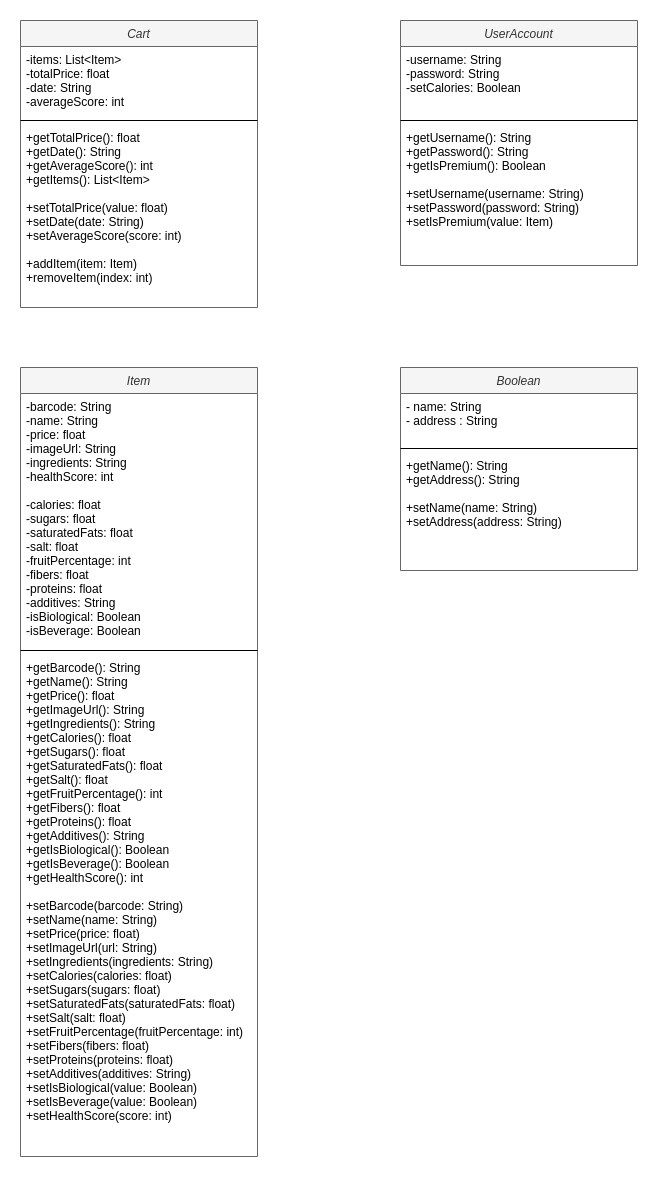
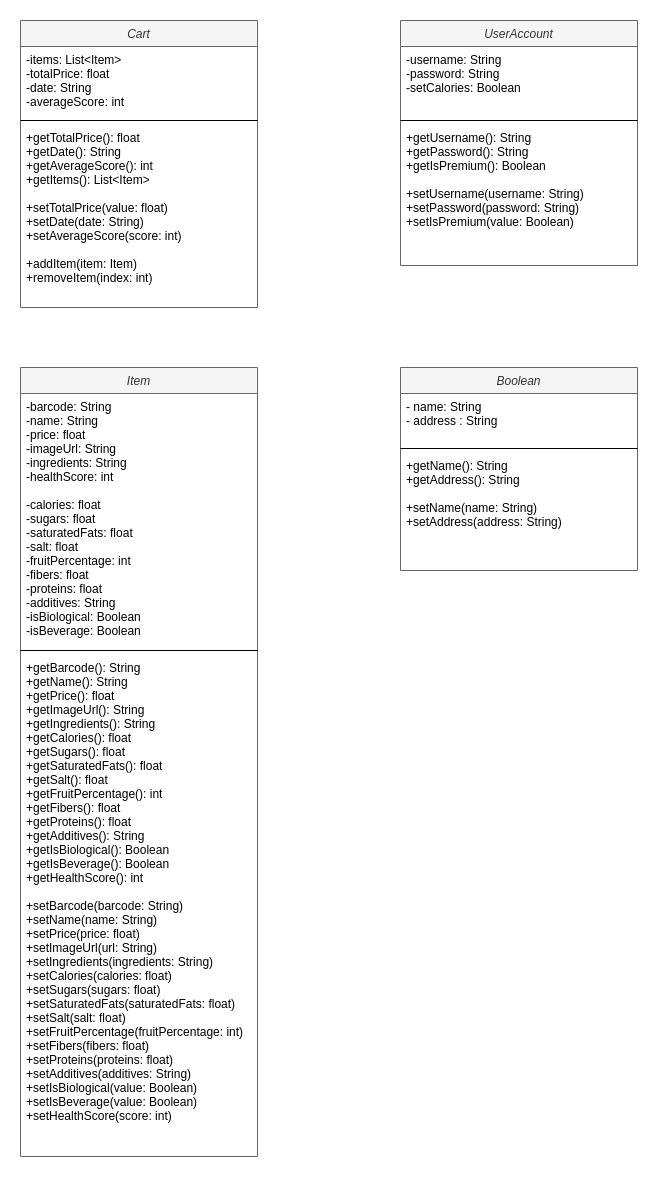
(475, 138) -> (475, 138)
